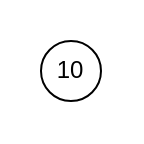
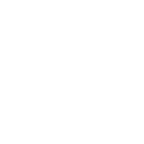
(71, 71) -> none
